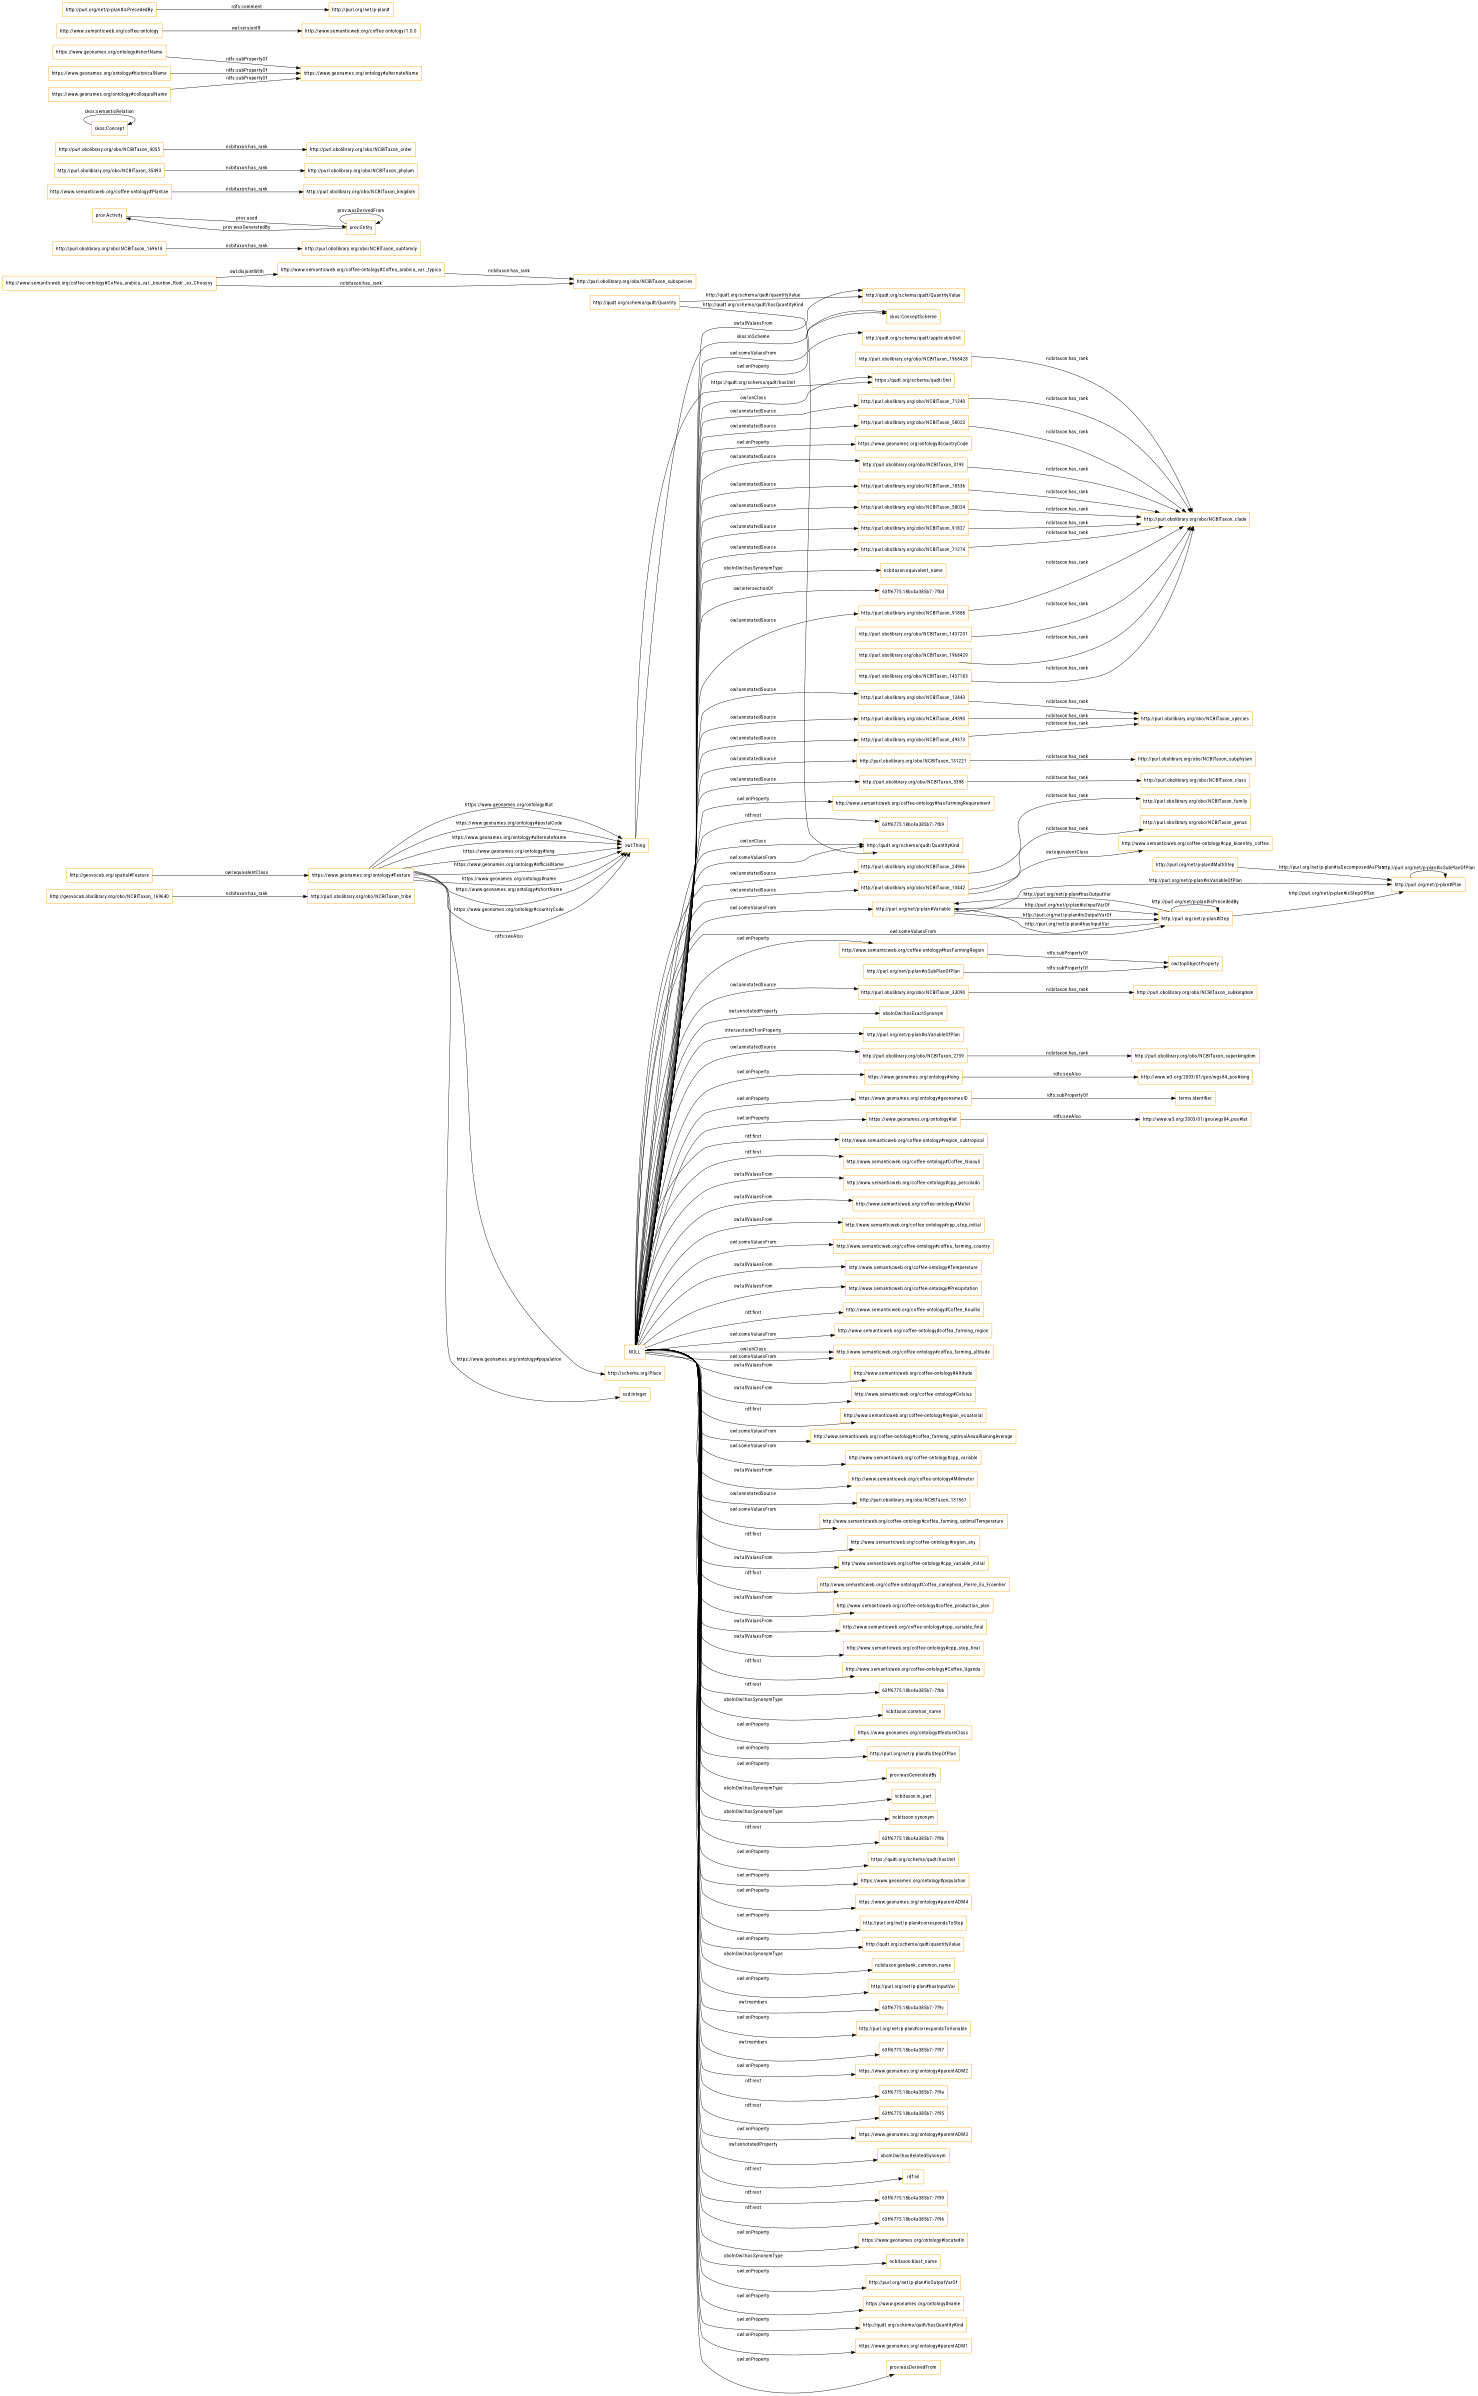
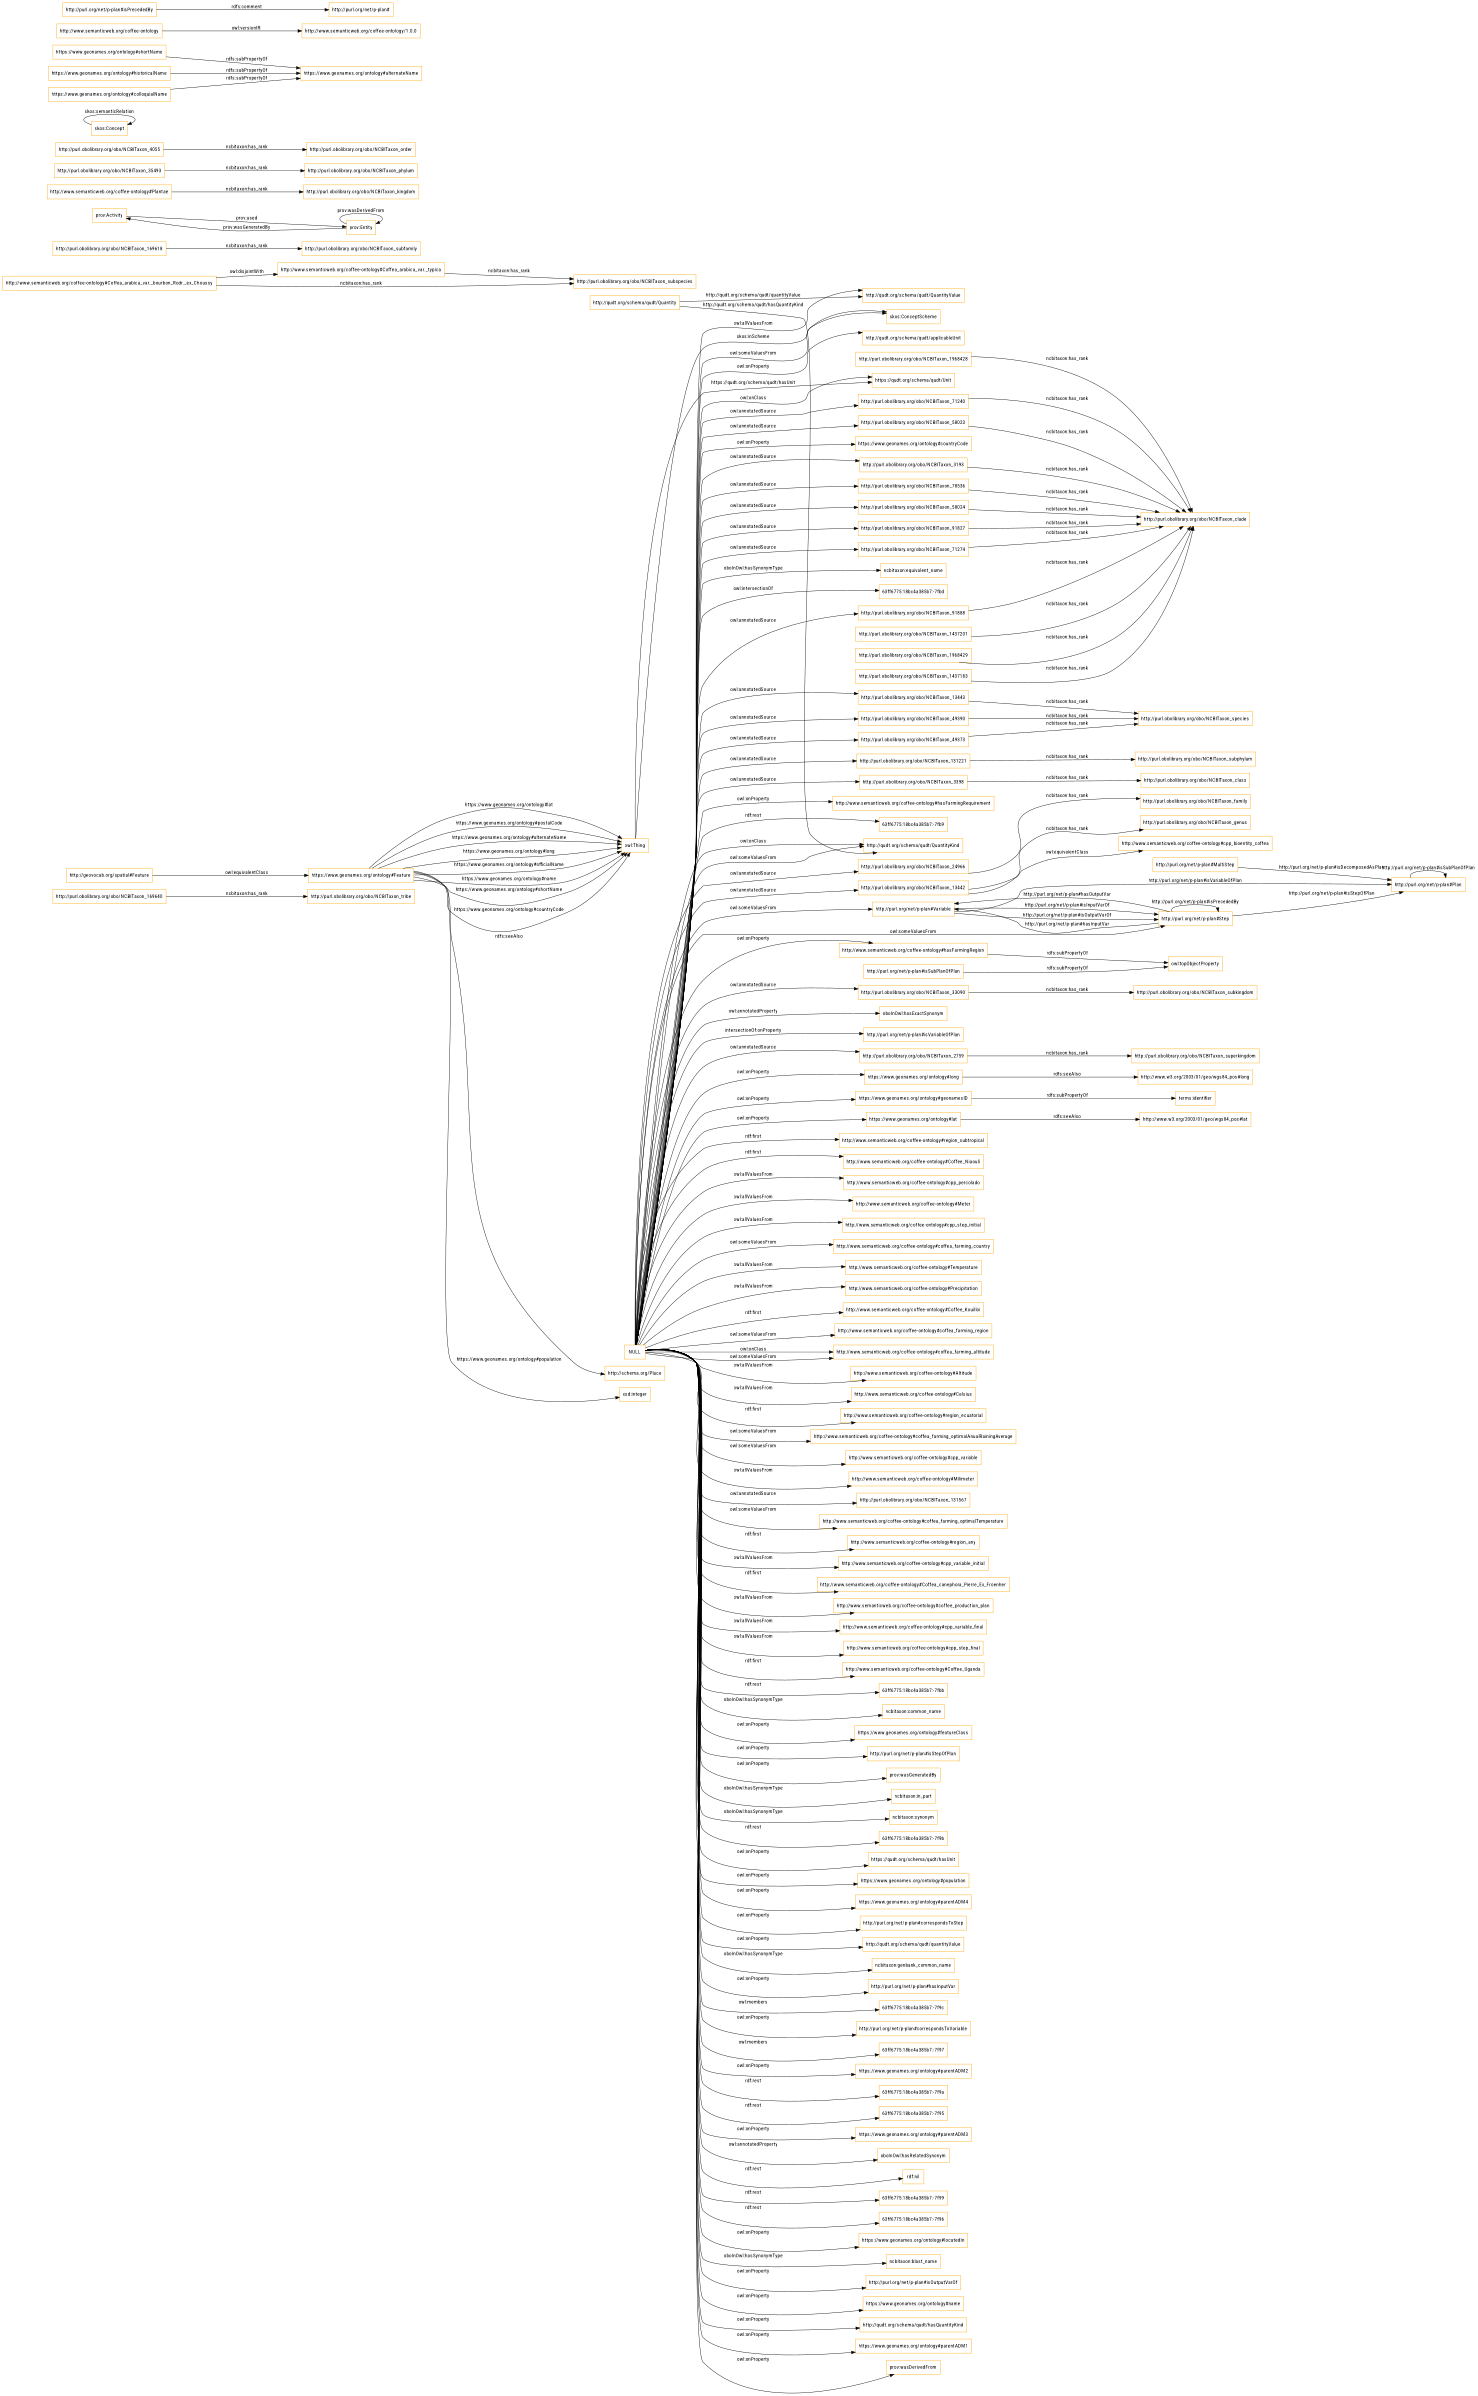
(109, 897) -> (109, 897)
